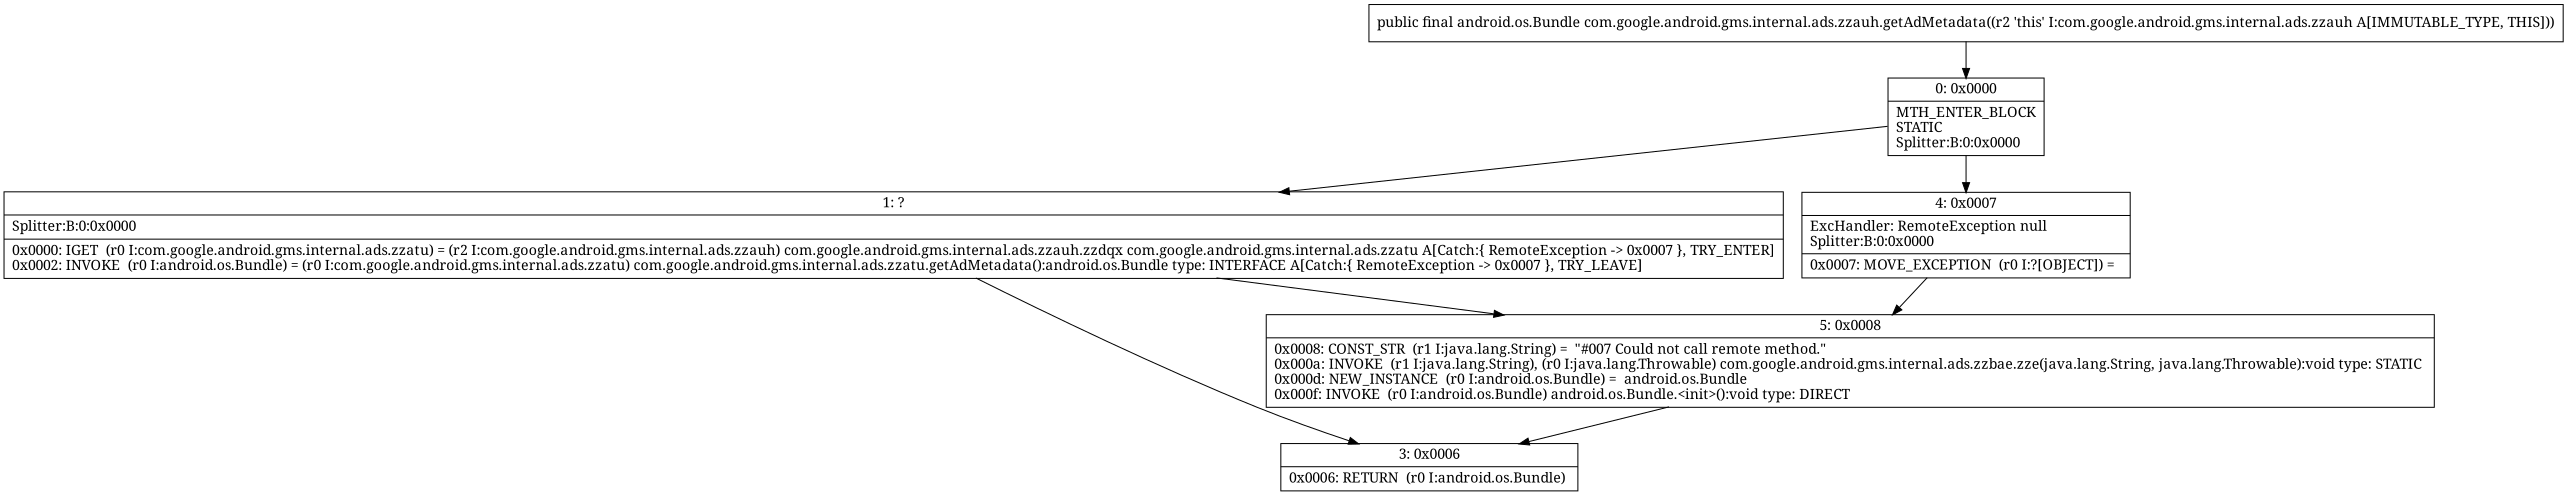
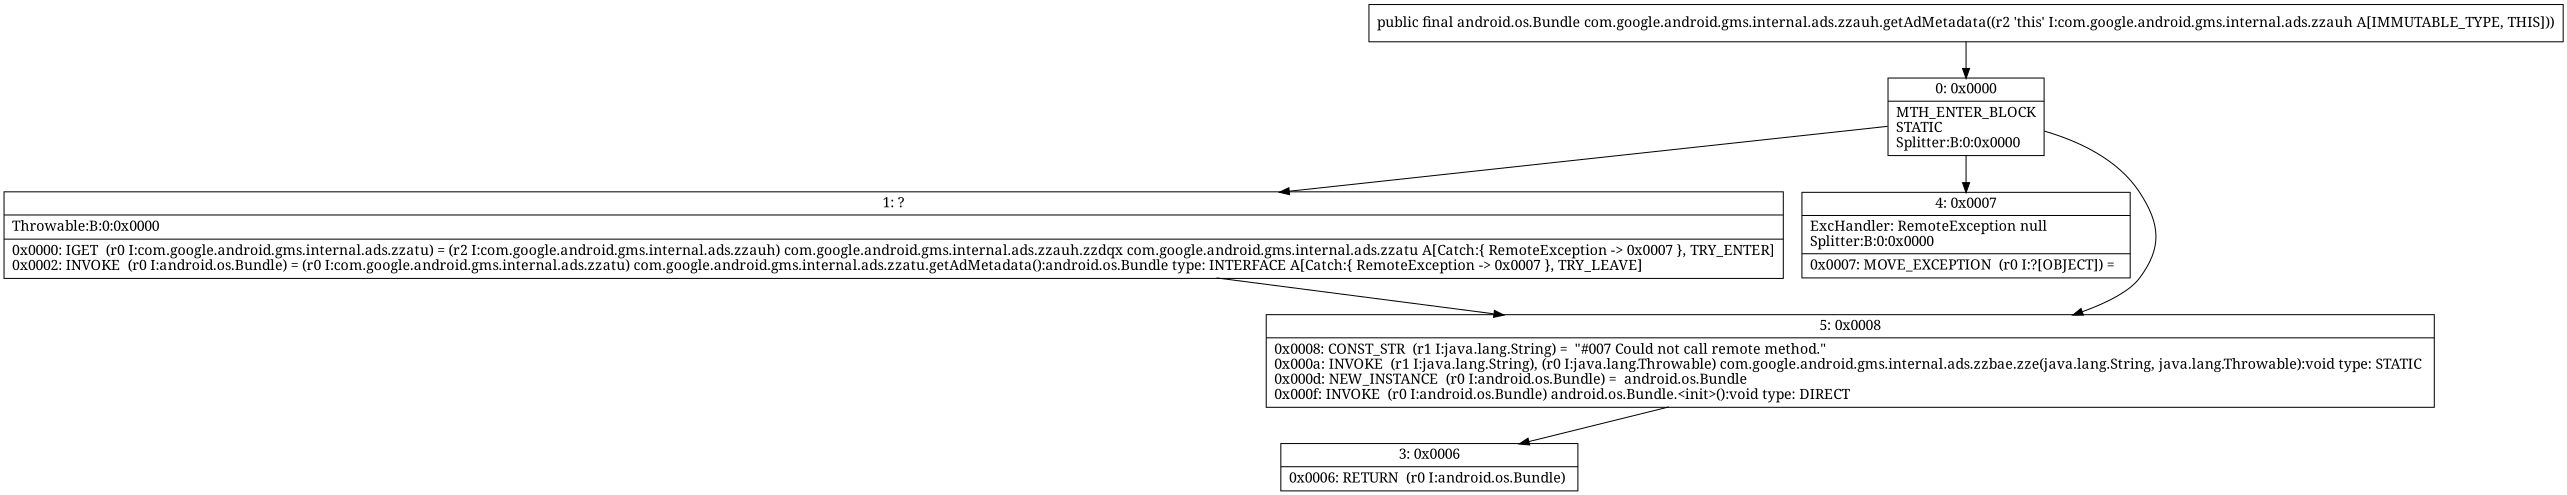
(75, 227) -> (86, 227)
(1913, 293) -> (2150, 212)
(1160, 366) -> none
